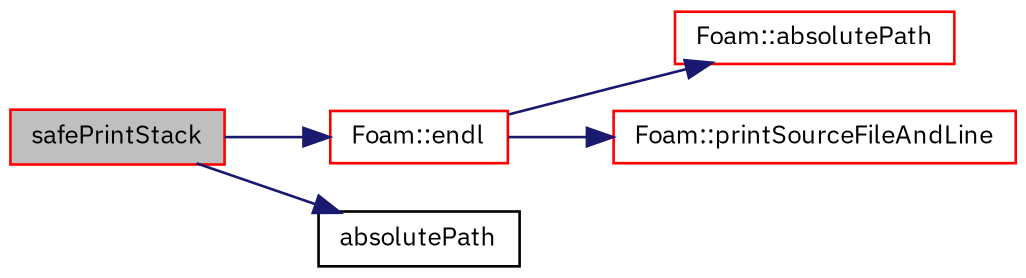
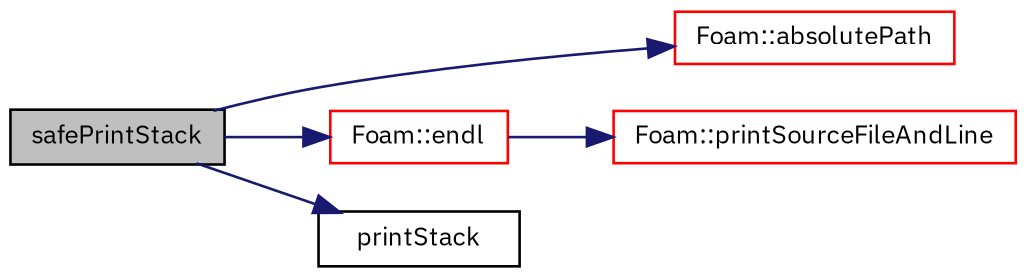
(597, 92) -> (429, 71)
(118, 137) -> (118, 137)
(419, 239) -> (419, 239)
